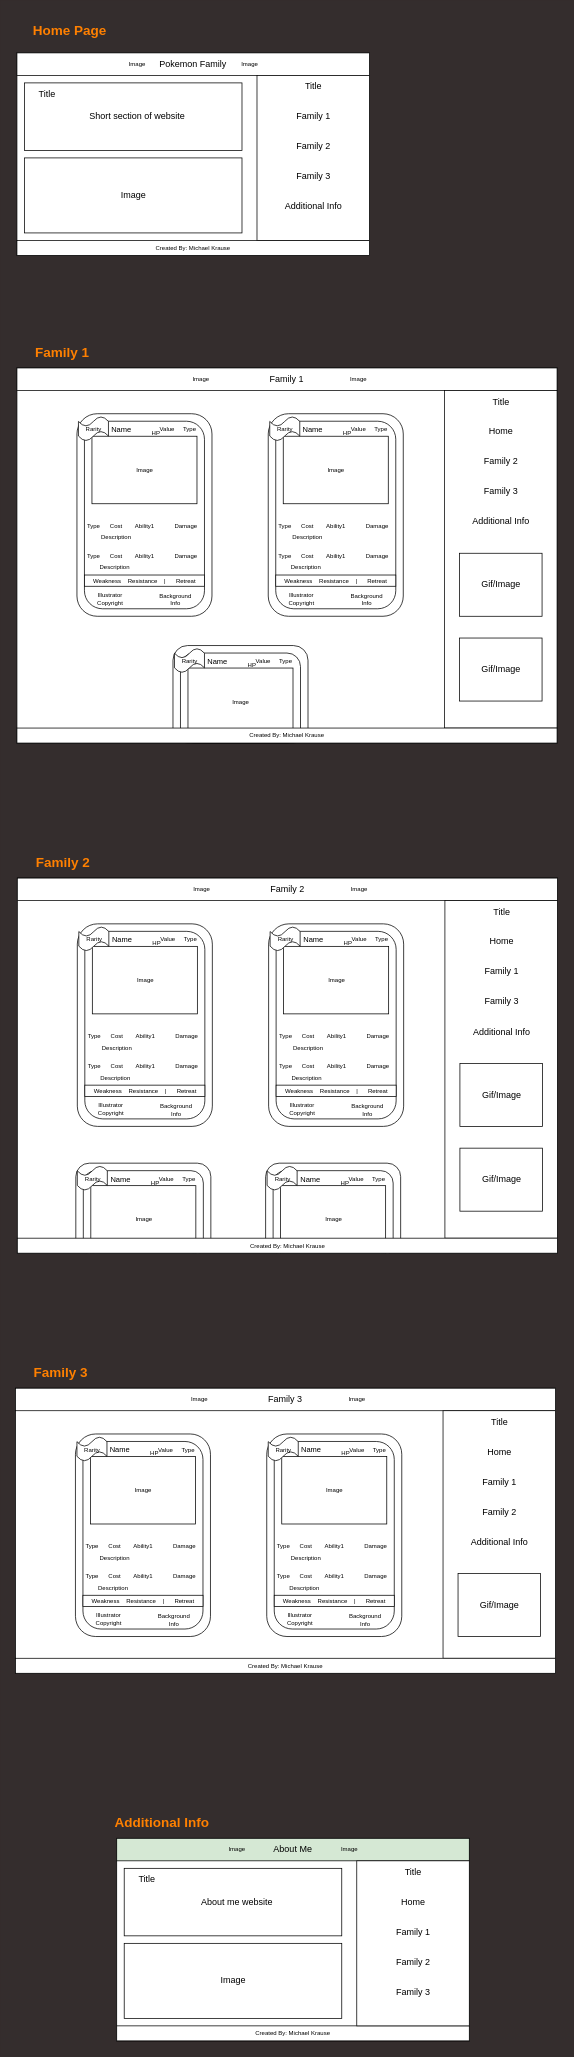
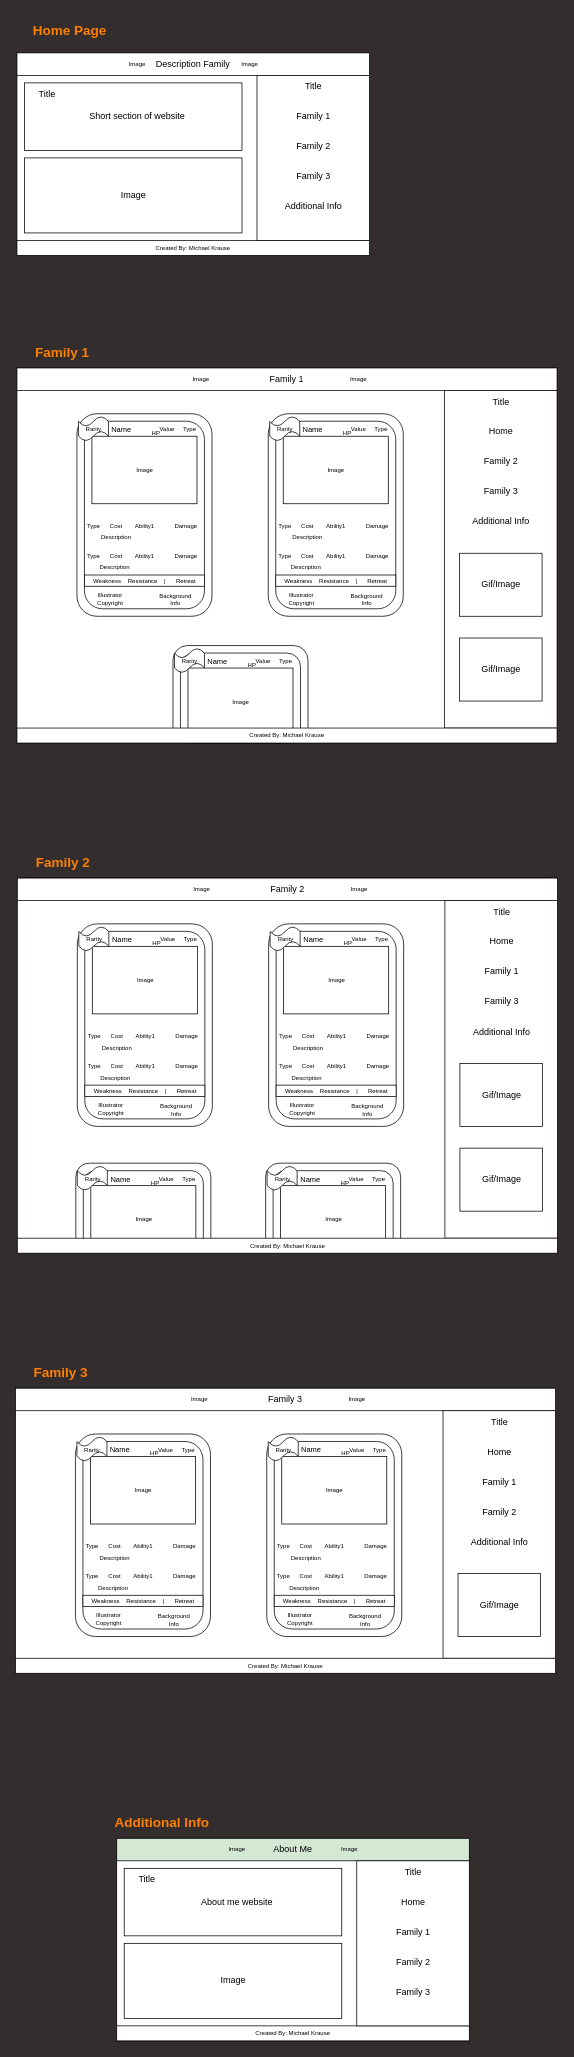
(193, 64) -> (193, 64)
